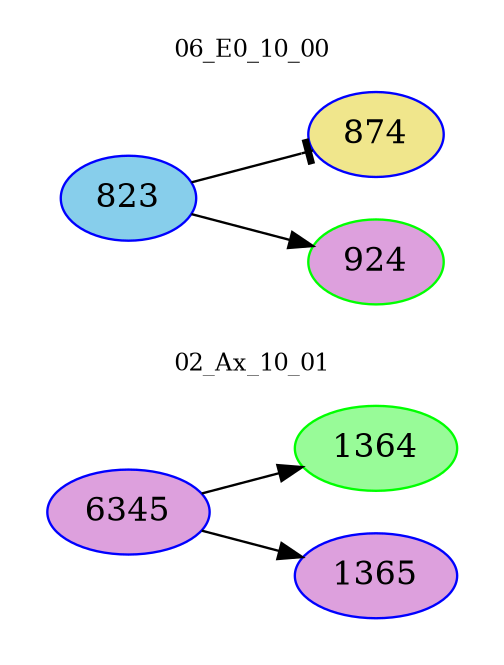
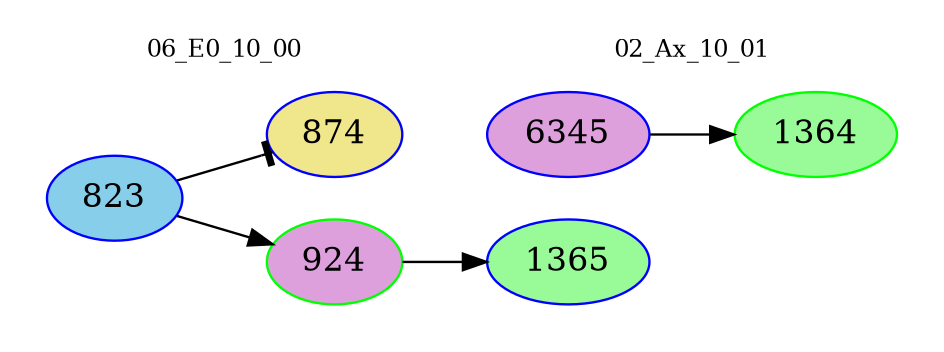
(240, 541) -> (436, 262)
(376, 576) -> (568, 262)
